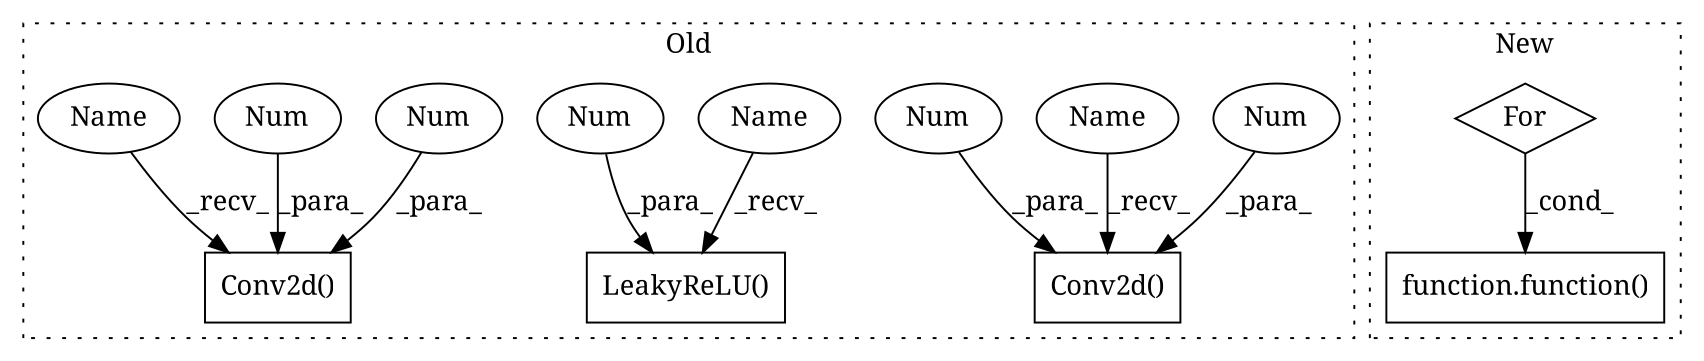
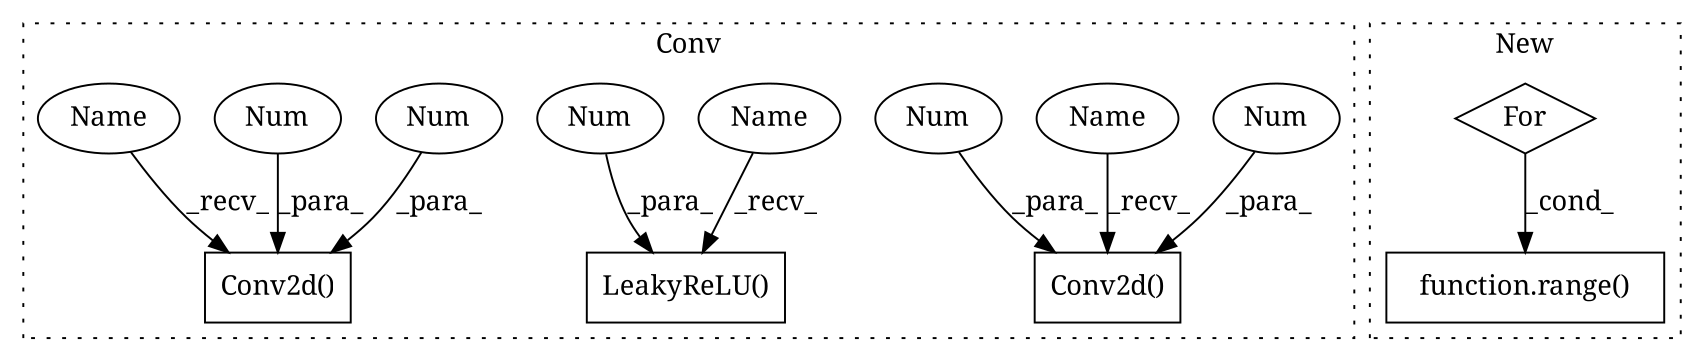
(689, 46) -> (689, 46)
(1525, 288) -> (1525, 288)
